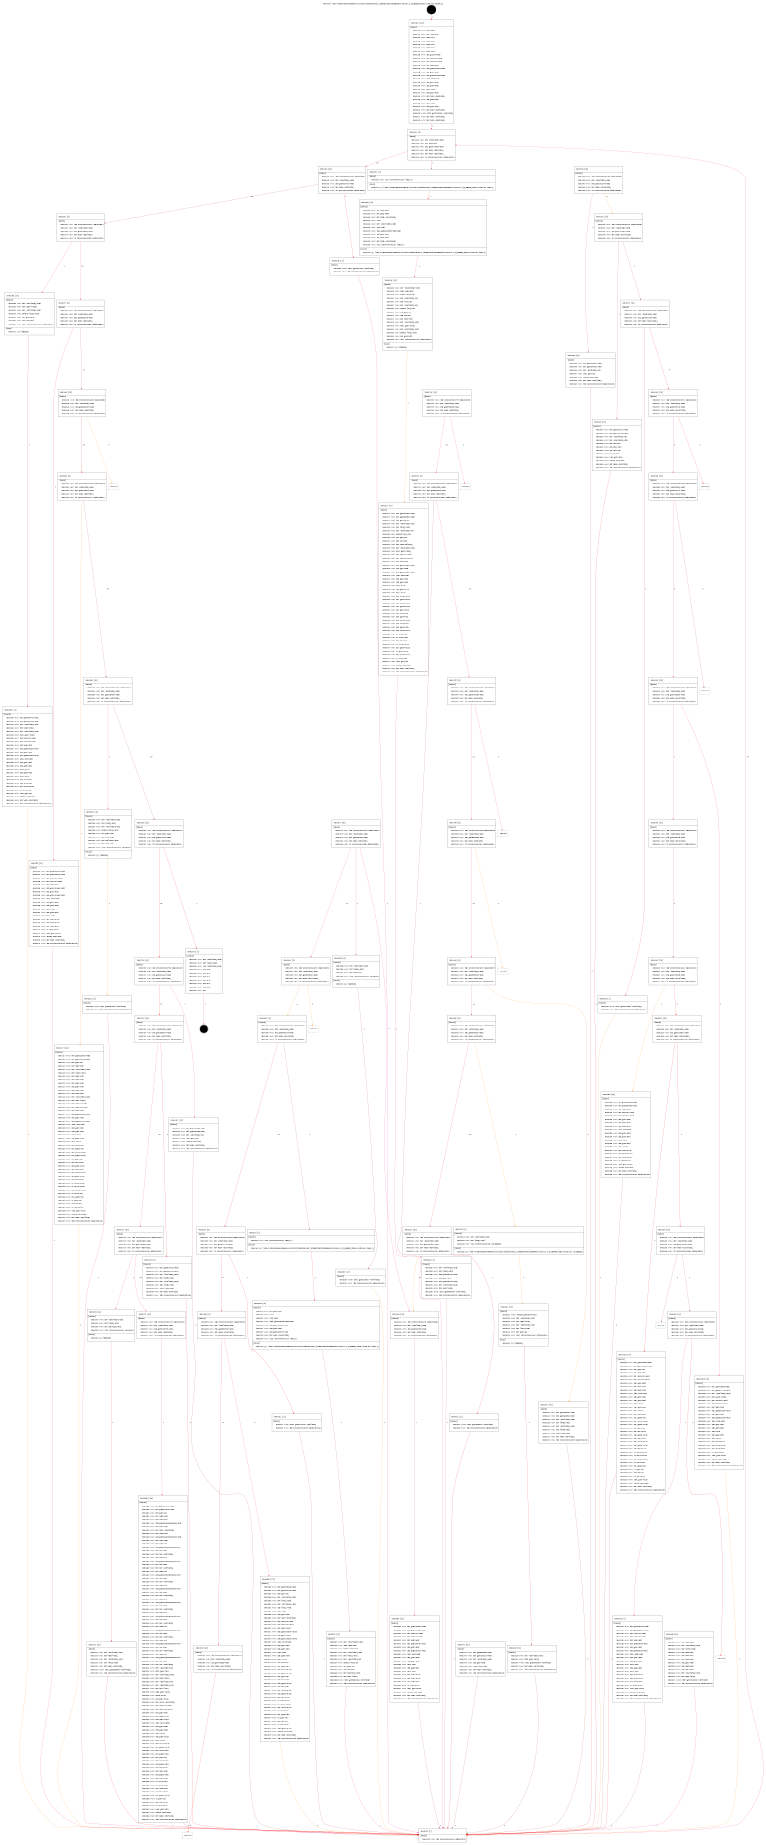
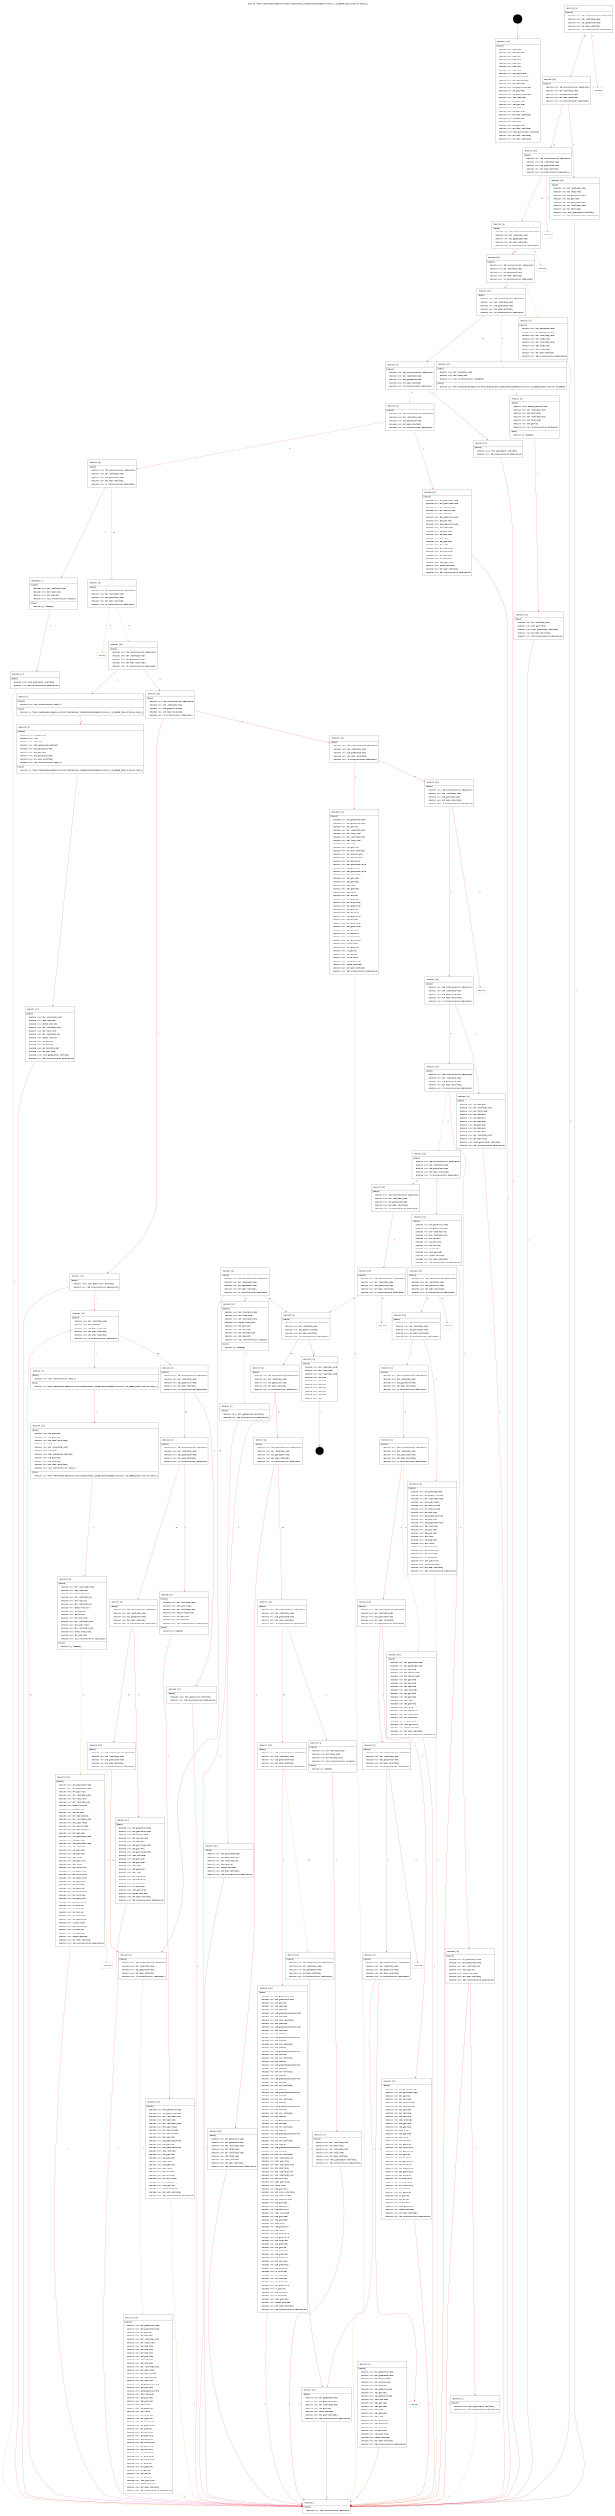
(431, 126) -> (95, 1300)
(673, 444) -> (344, 1304)
(95, 588) -> (218, 1633)
(644, 662) -> (473, 2189)
none -> (449, 990)
(386, 1079) -> (261, 445)
(673, 1481) -> (373, 2189)
none -> (310, 1966)
